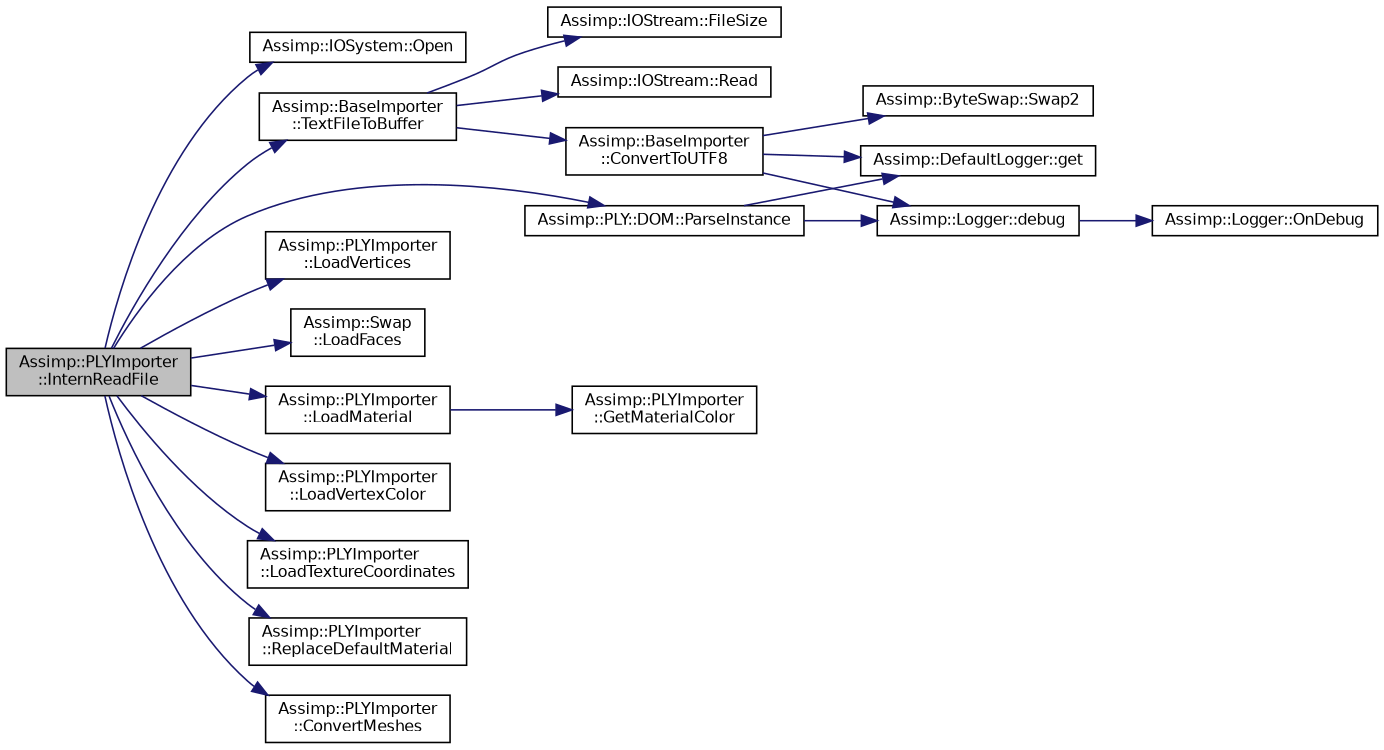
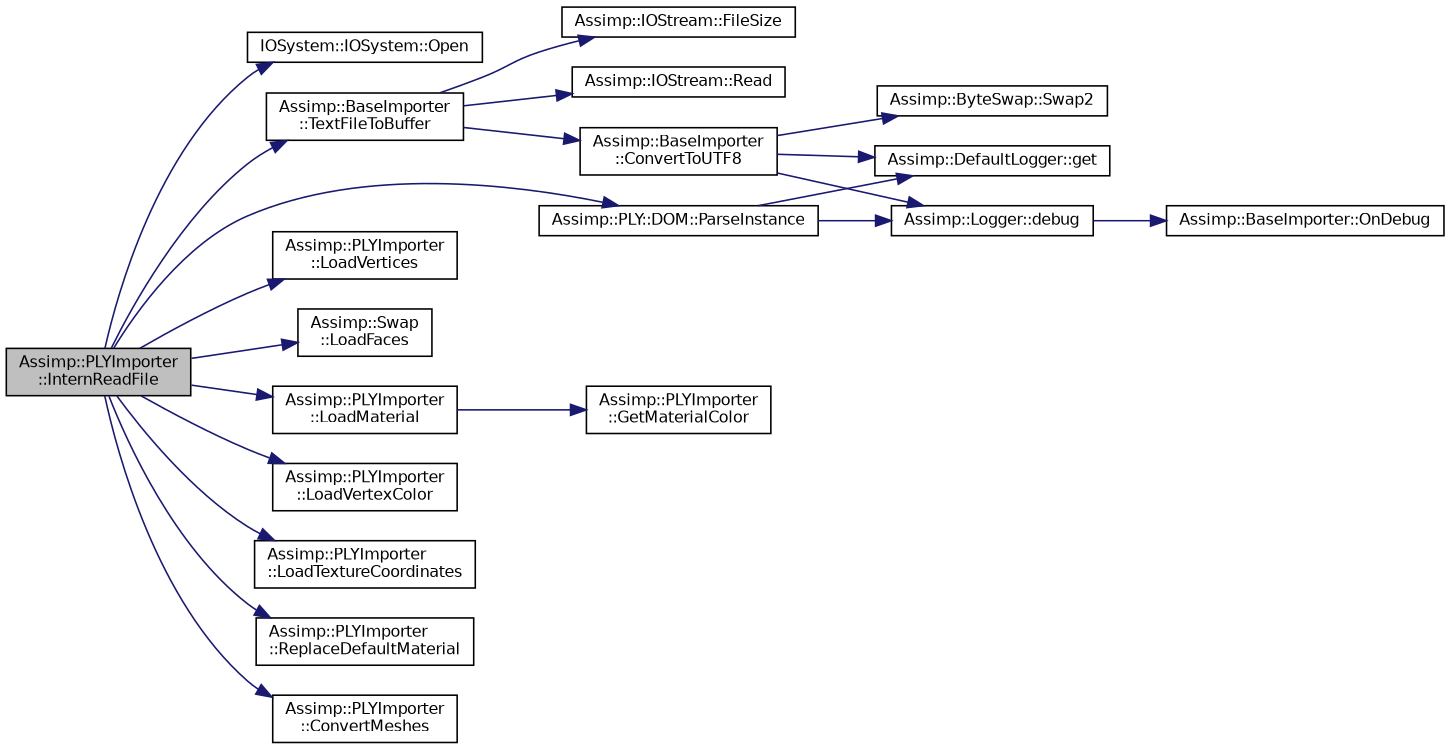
(358, 47) -> (365, 47)
(1265, 221) -> (1305, 221)
